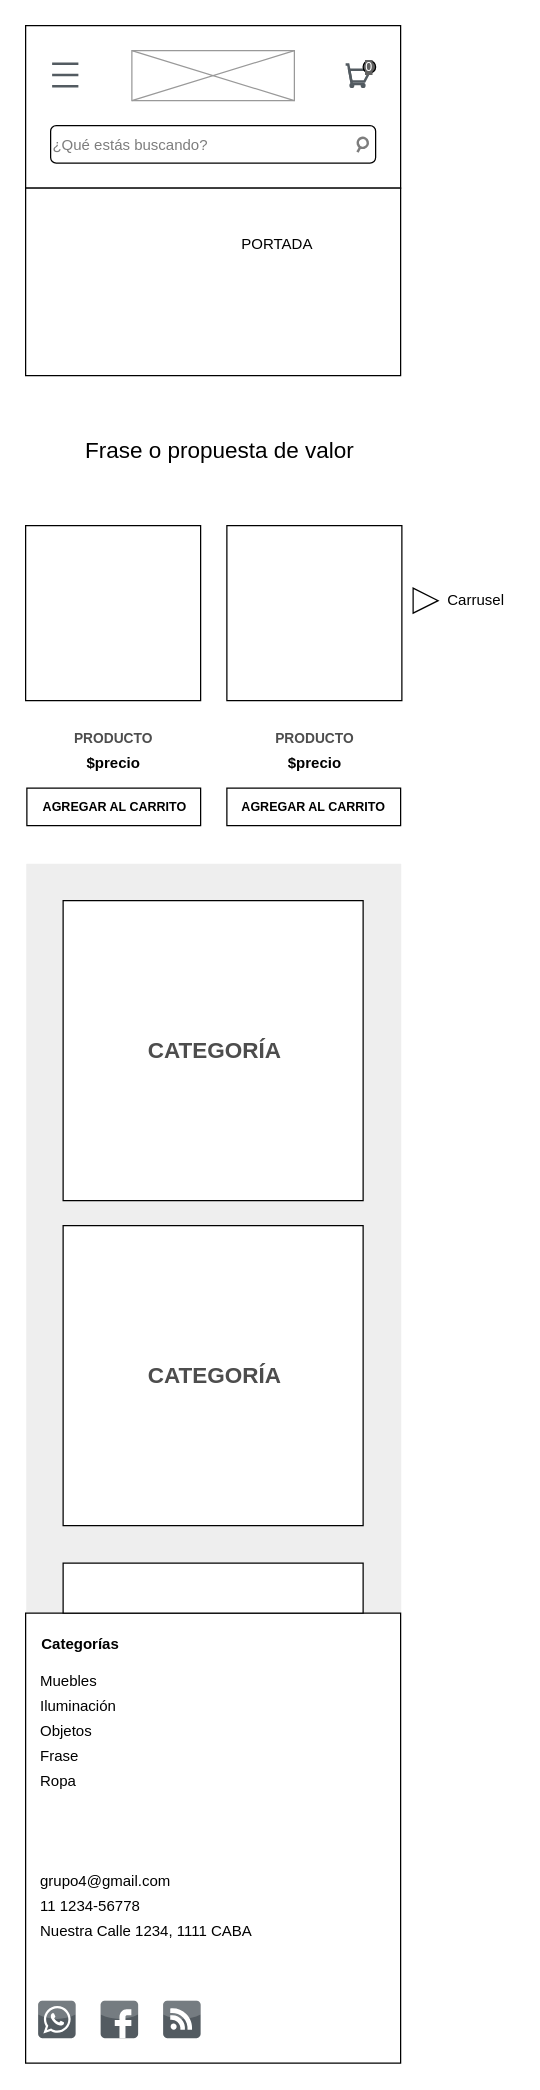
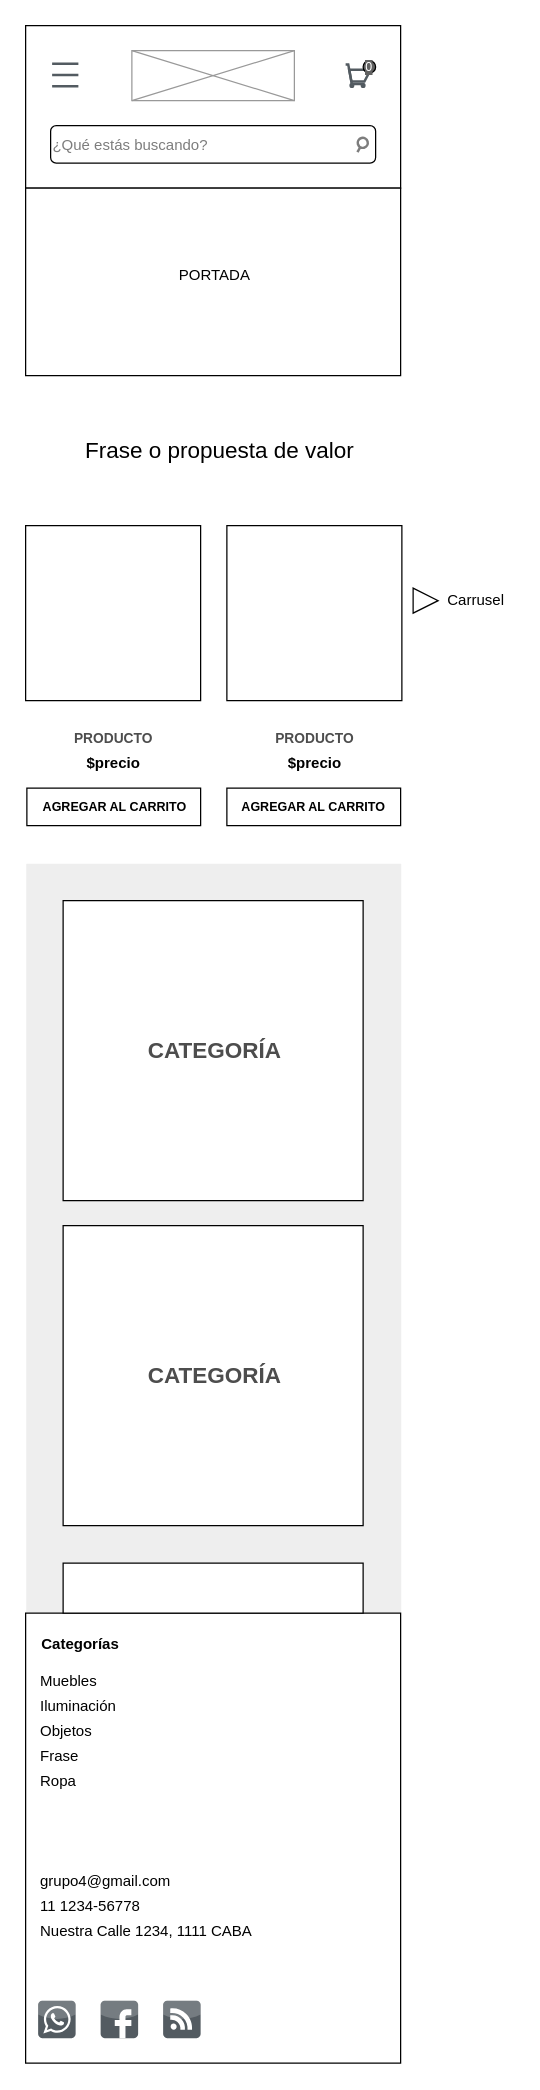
(276, 244) -> (214, 276)
